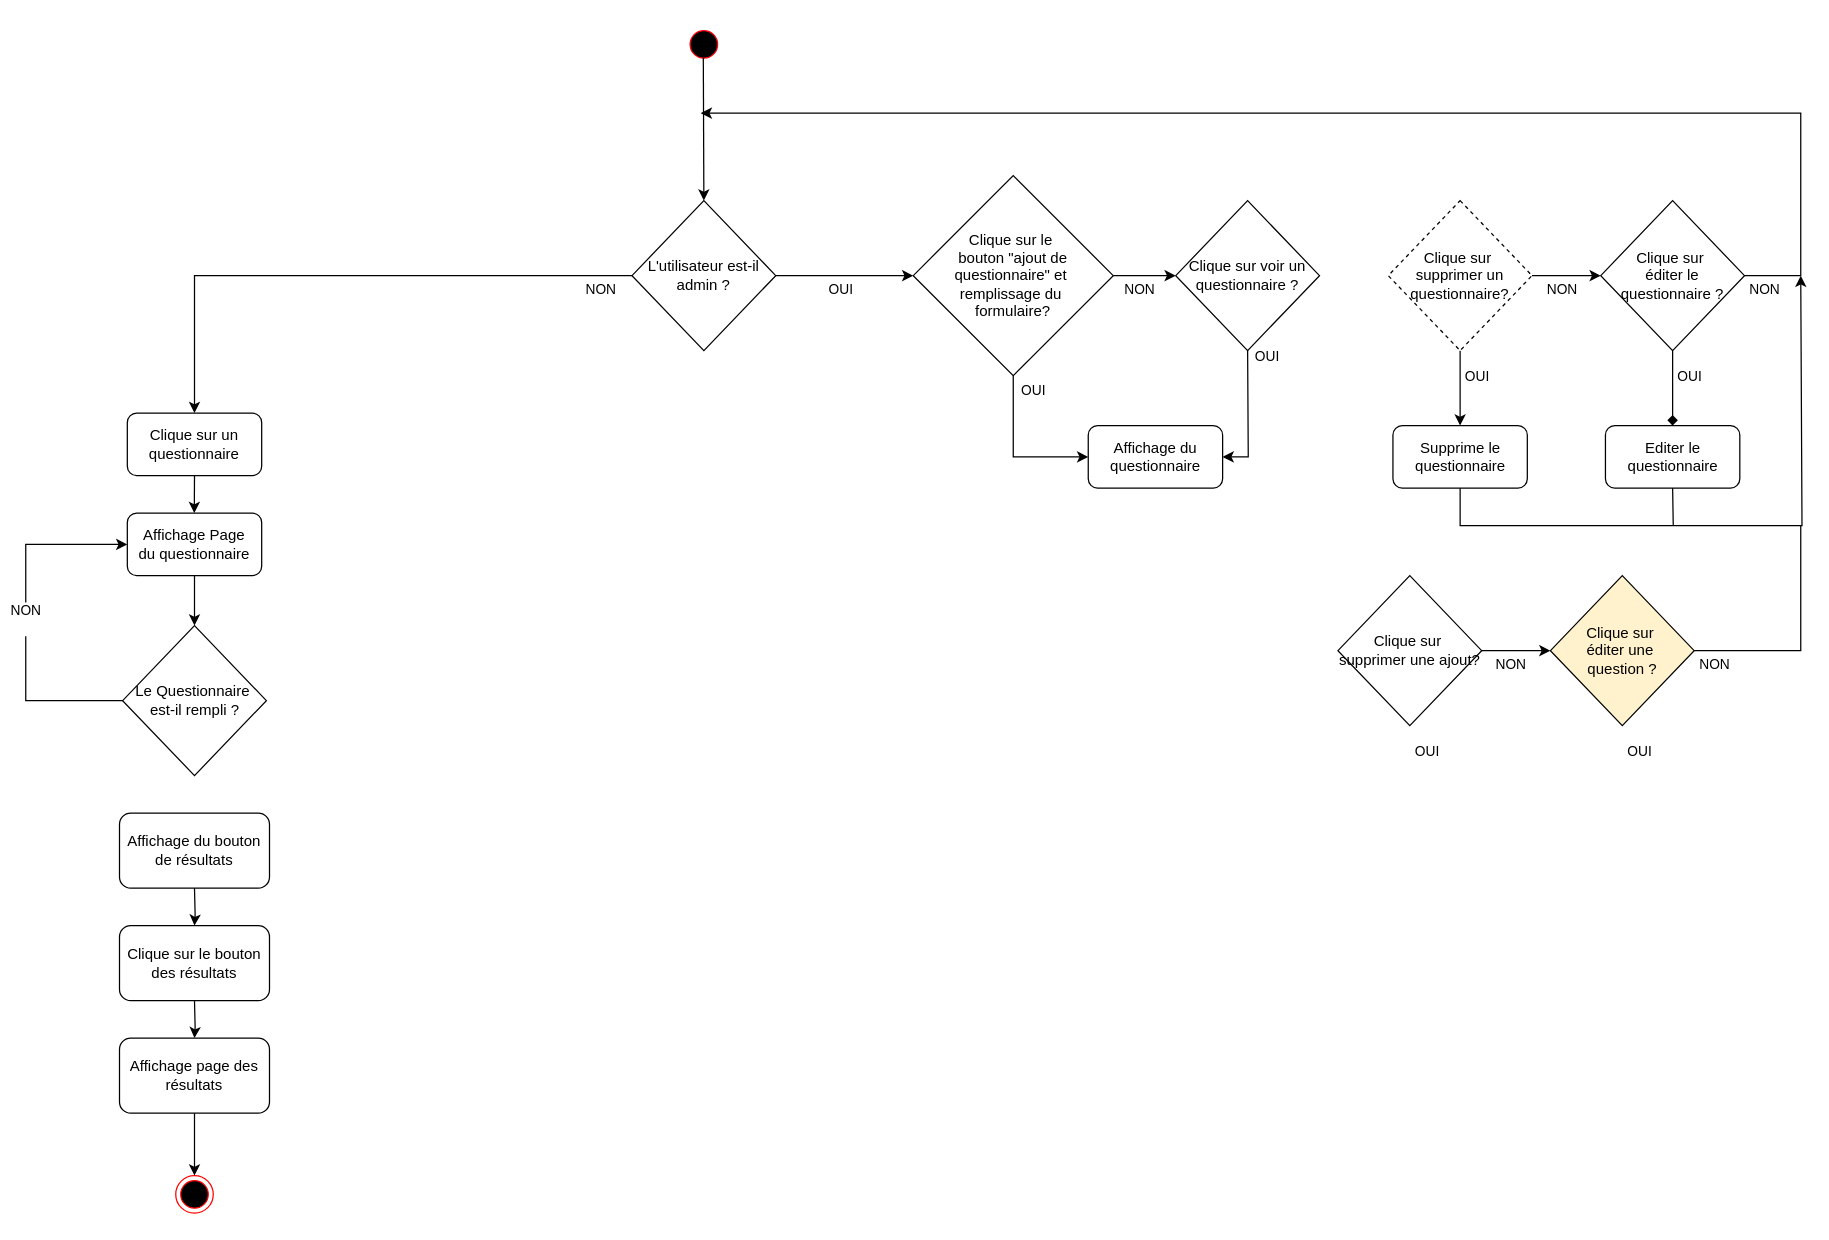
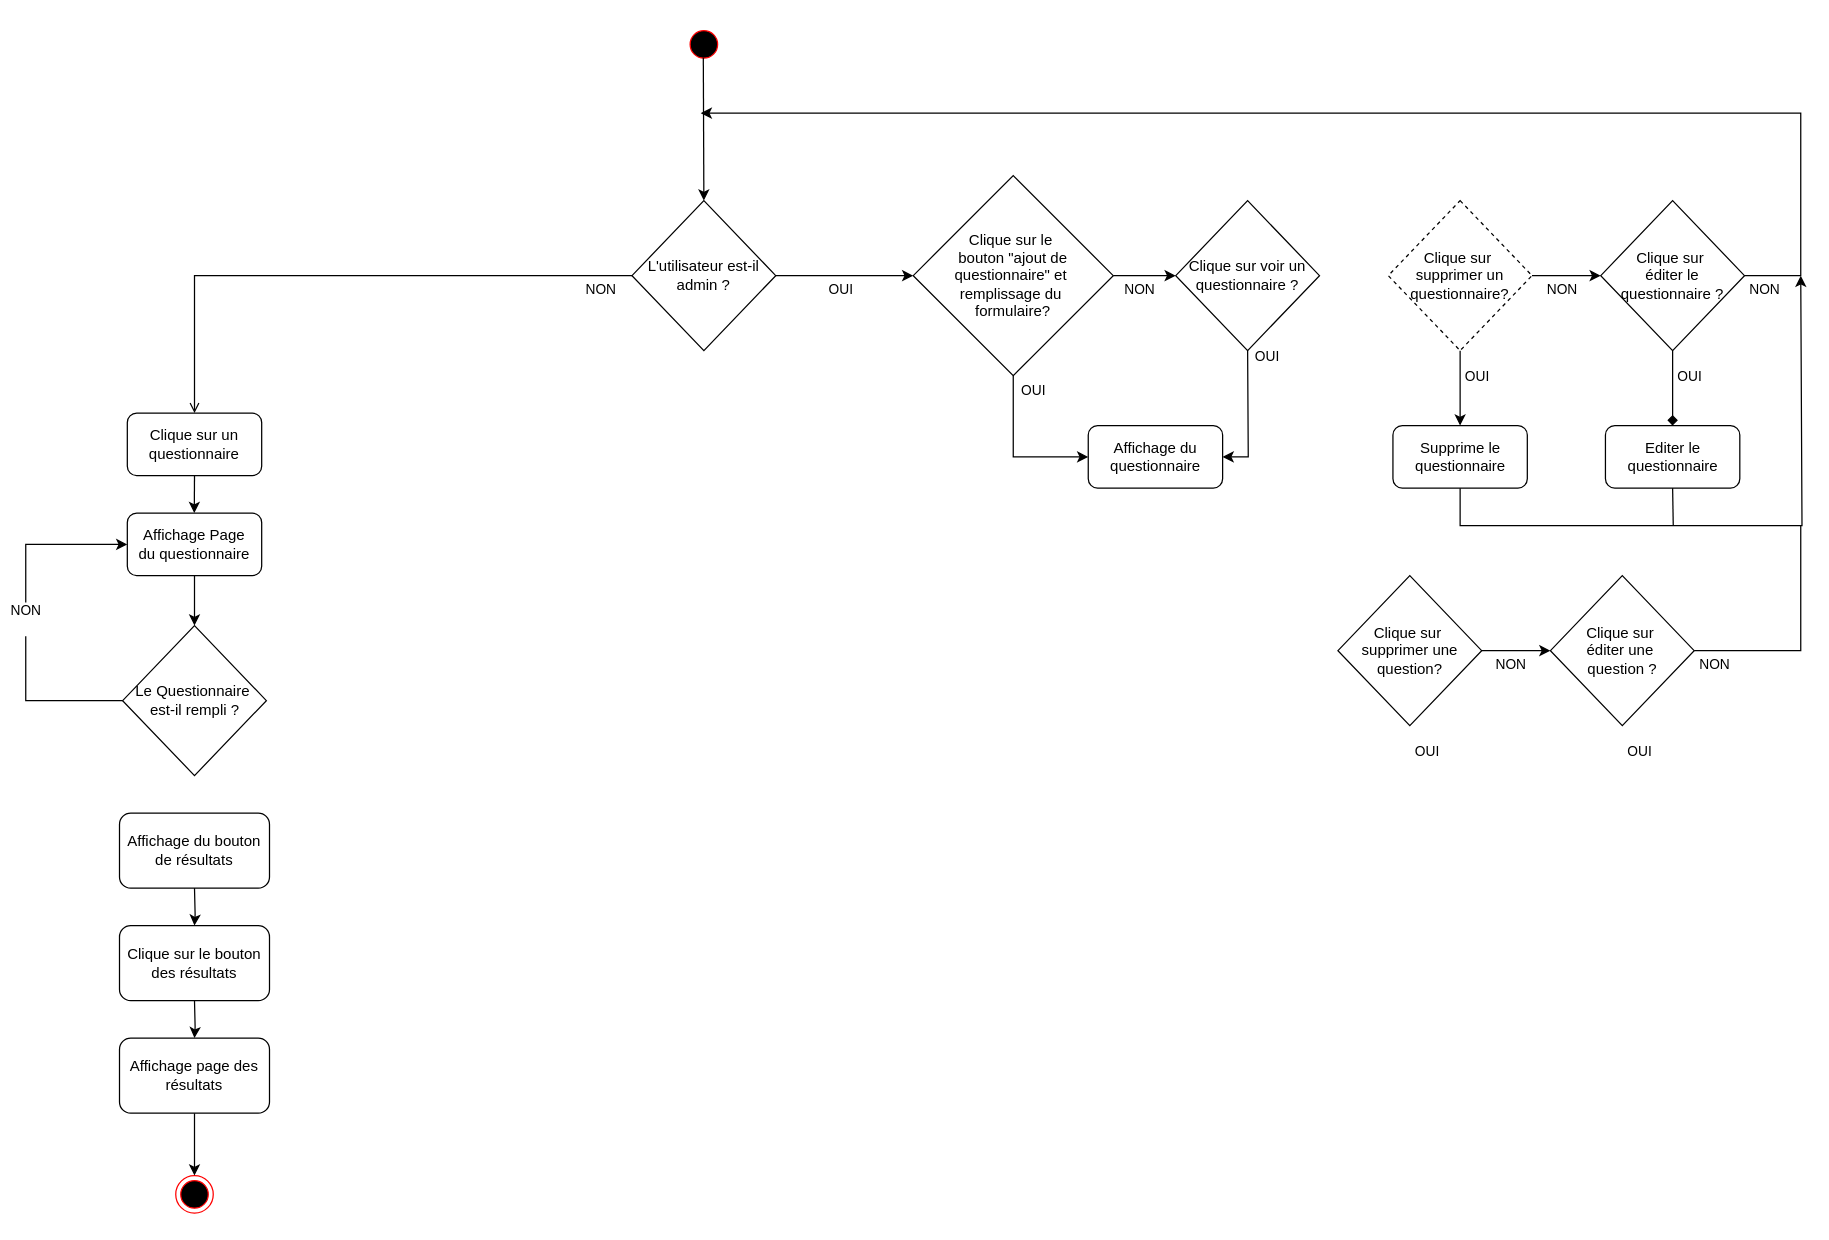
(194, 403) -> (194, 405)
(1410, 651) -> (1410, 651)
(1622, 651) -> (1622, 651)
